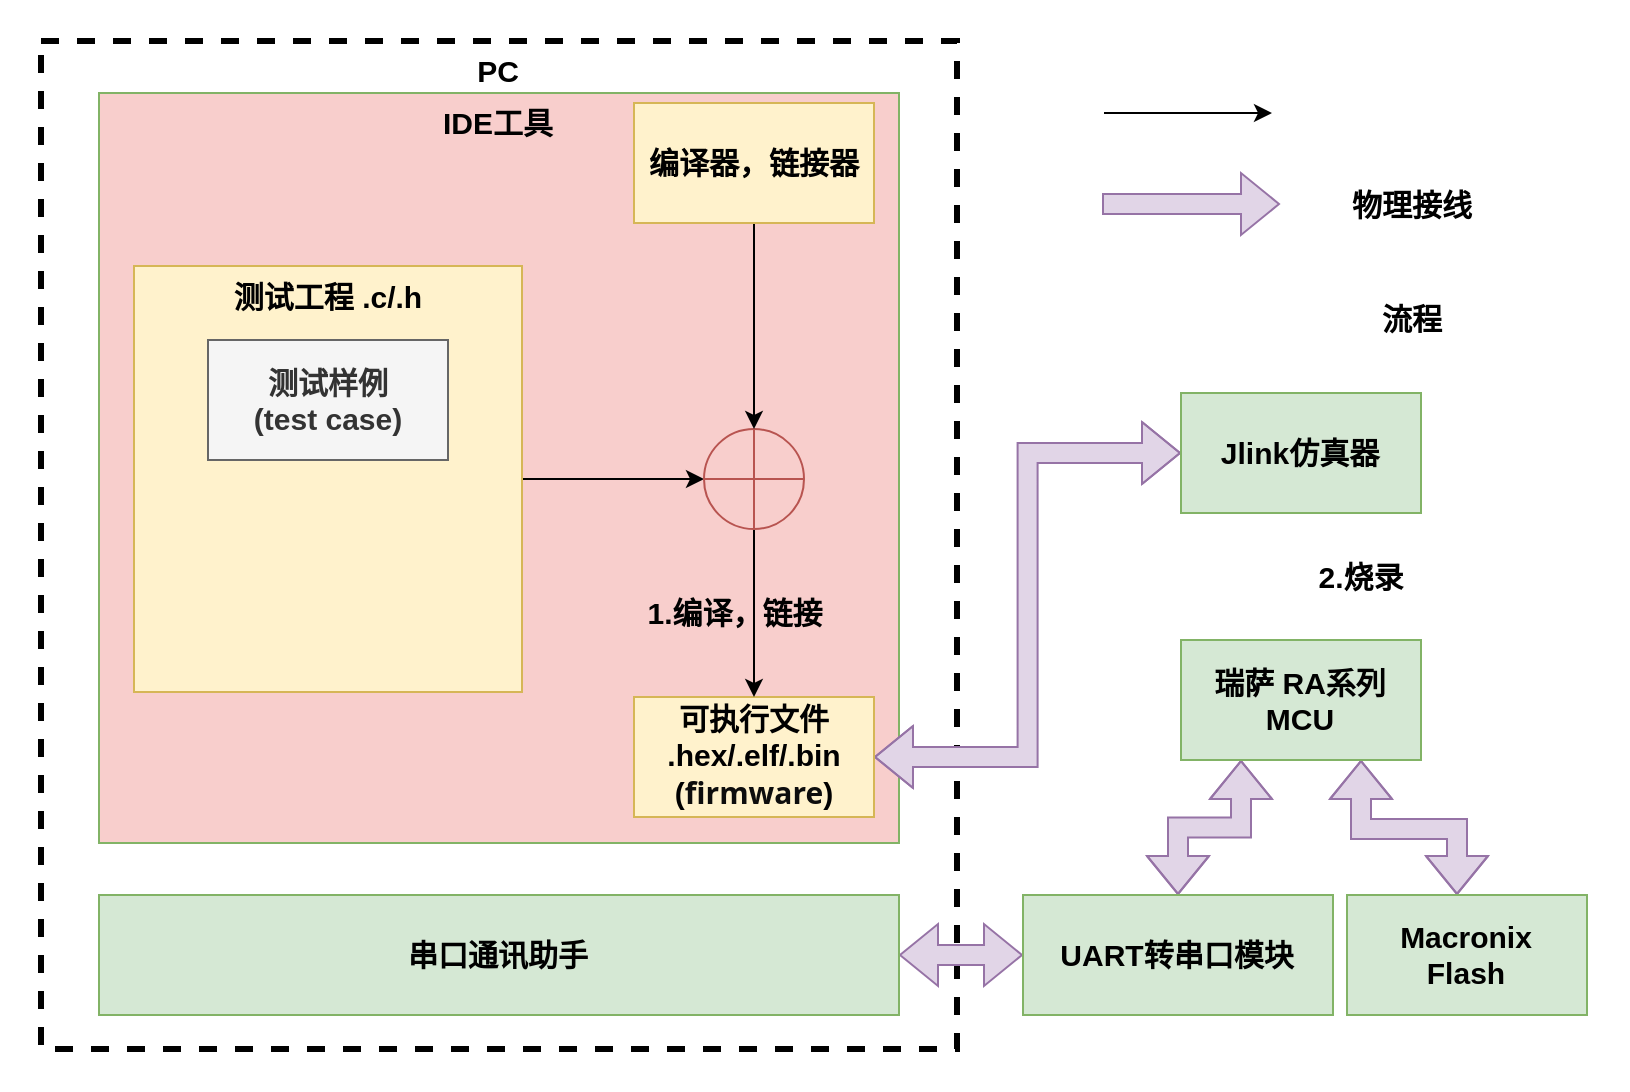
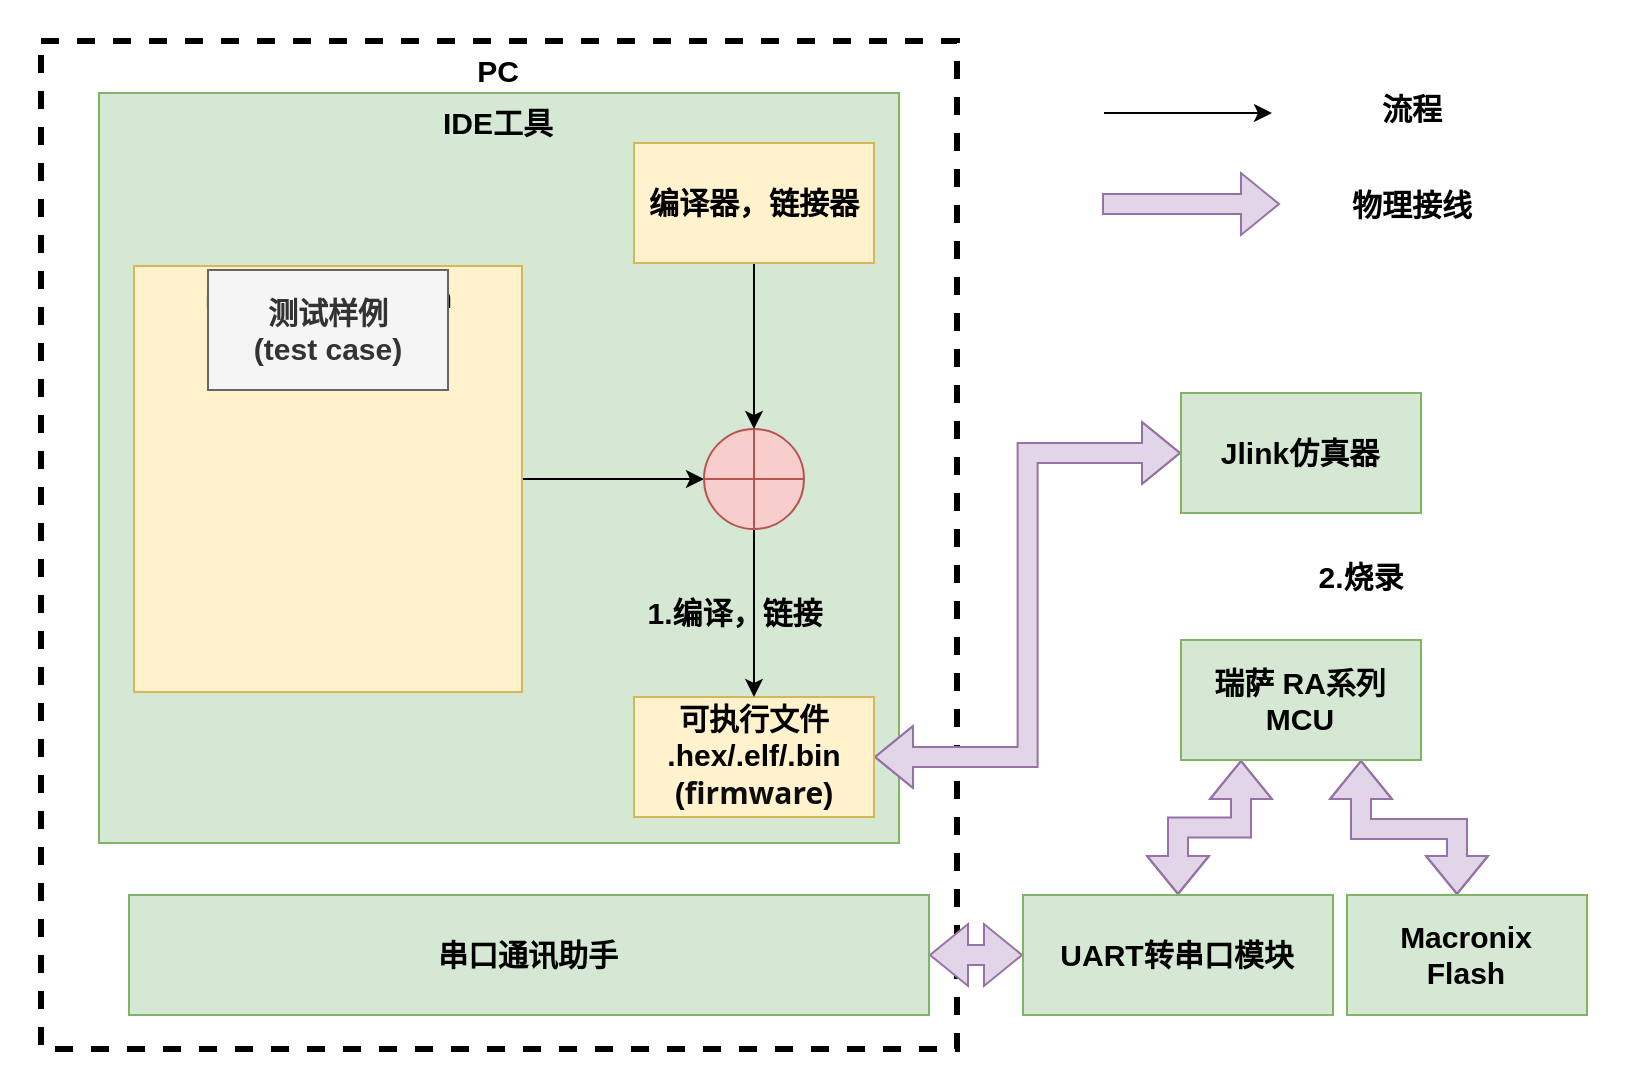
(499, 121) -> (499, 121)
(754, 163) -> (754, 203)
(329, 299) -> (329, 299)
(1412, 319) -> (1412, 109)
(328, 400) -> (328, 330)
(499, 955) -> (529, 955)
